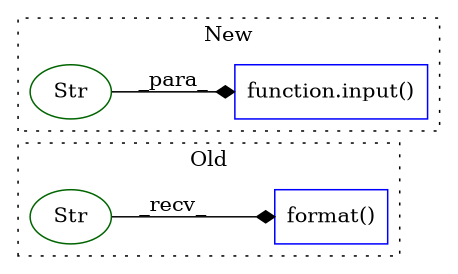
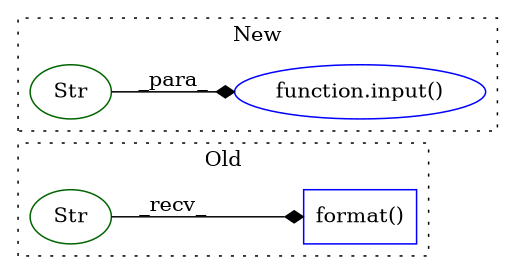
(331, 92) -> (360, 92)
